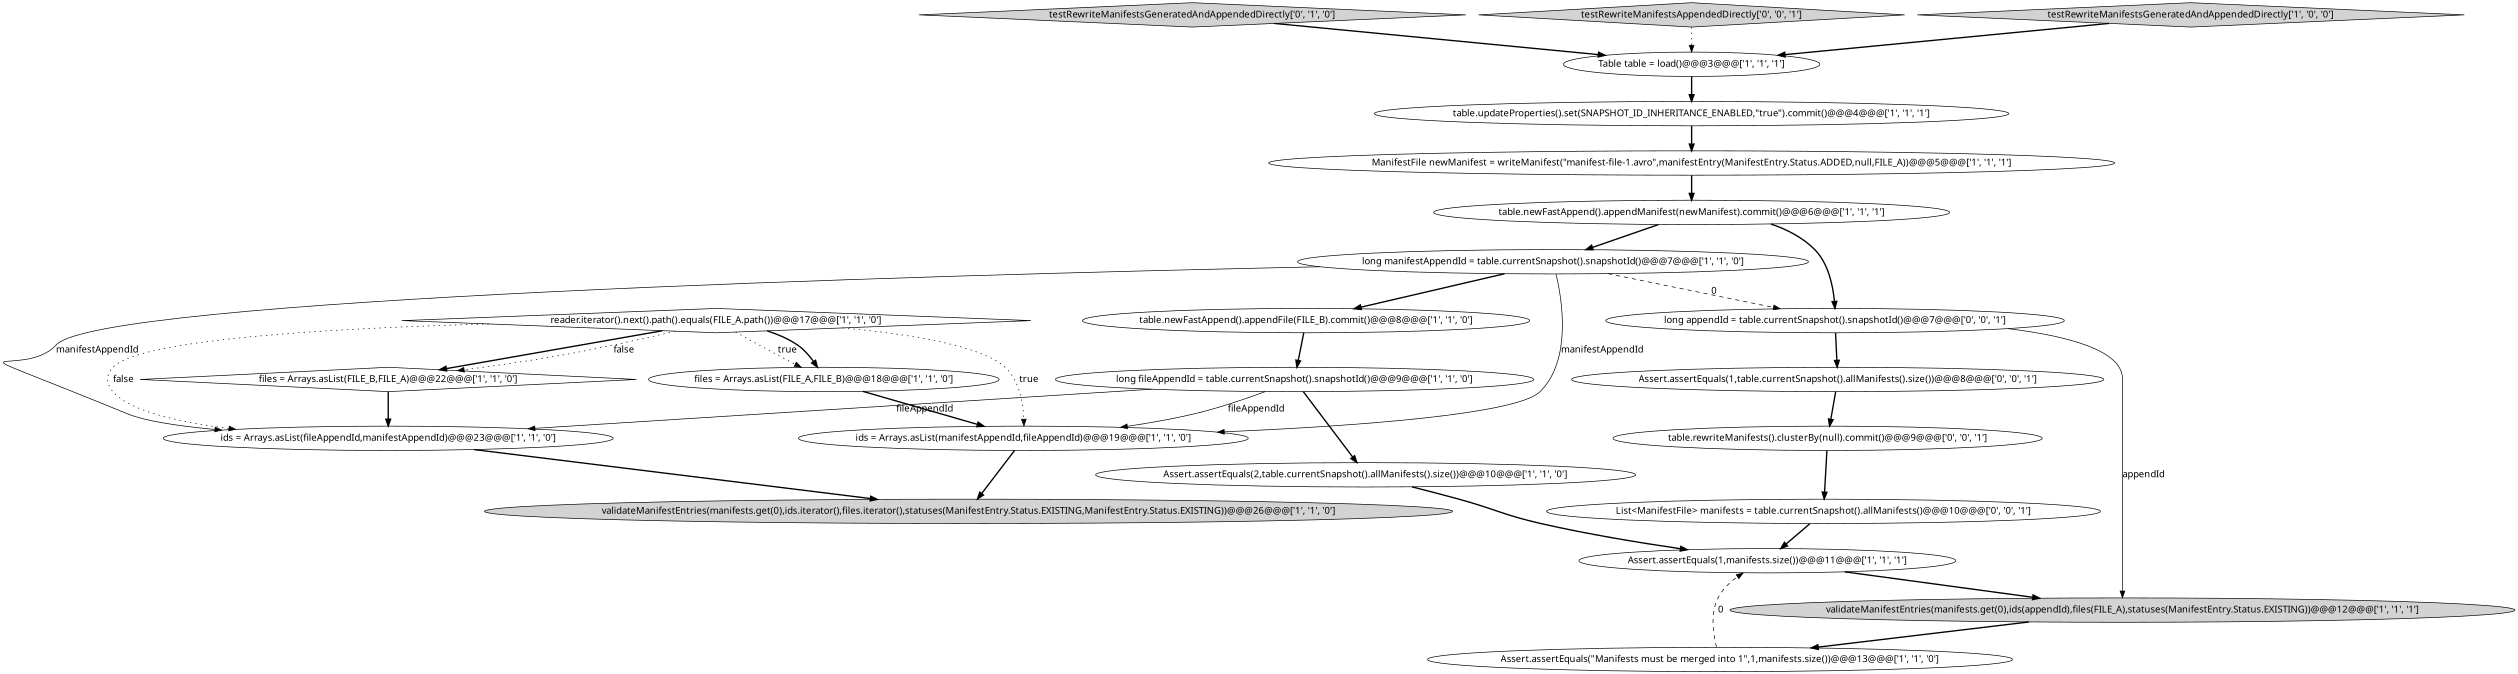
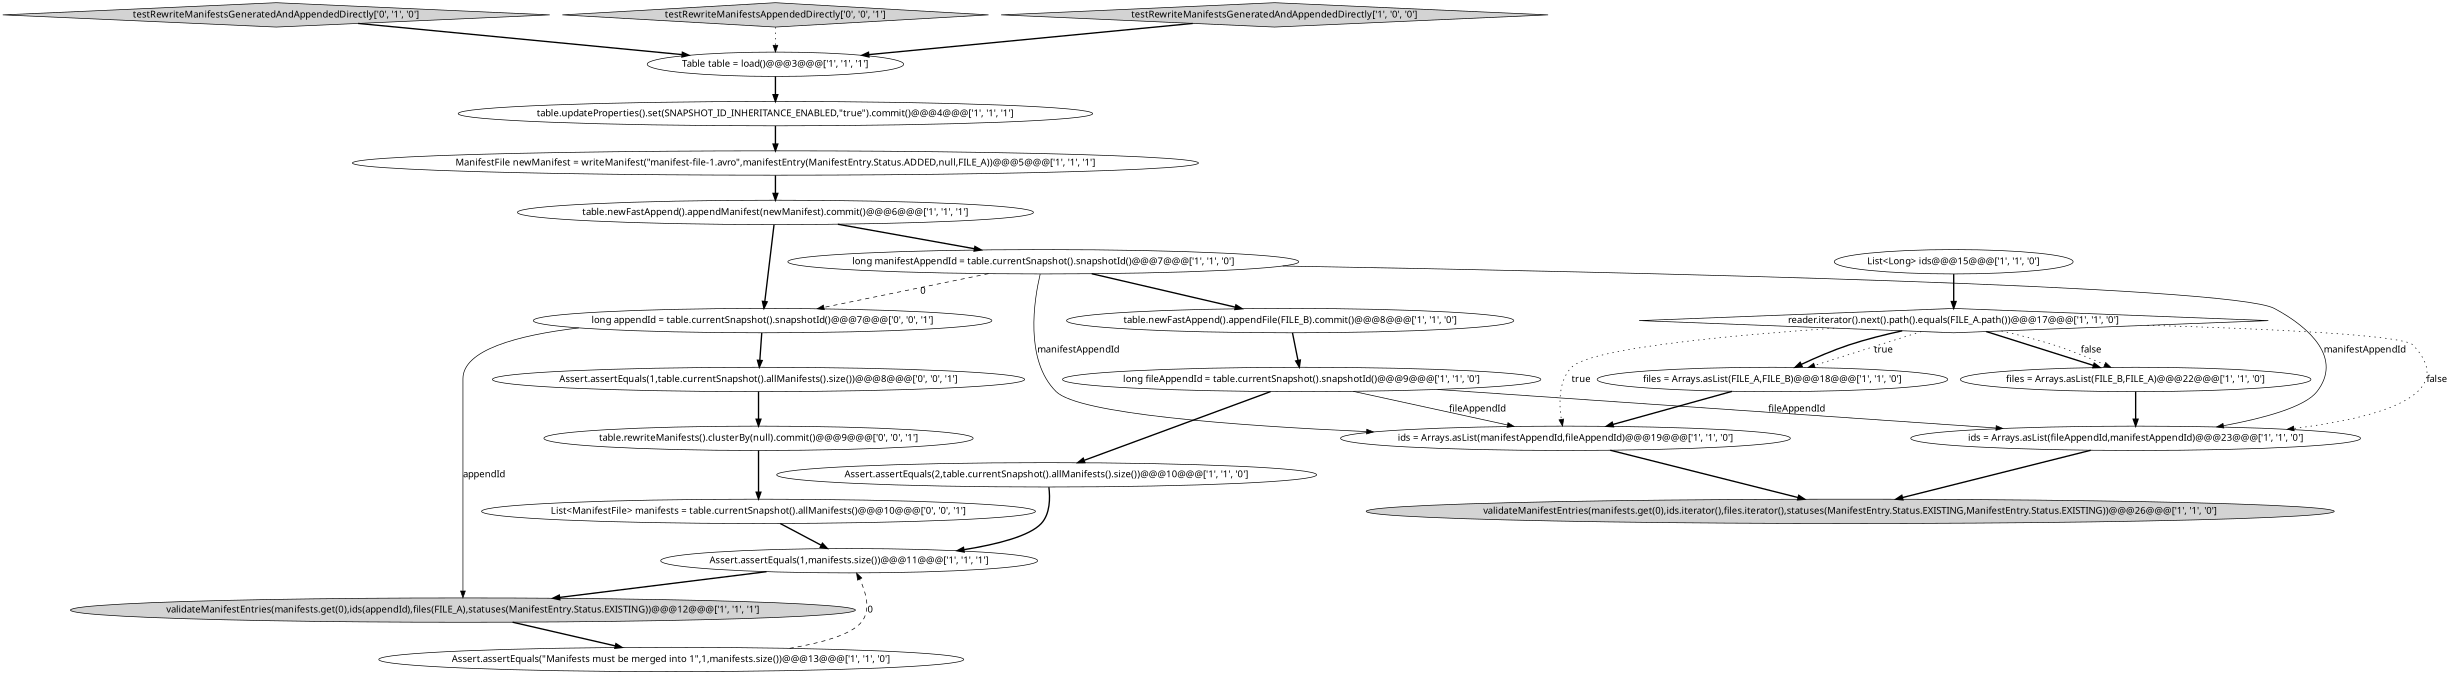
none -> (1954, 262)
(388, 379) -> (2136, 379)
